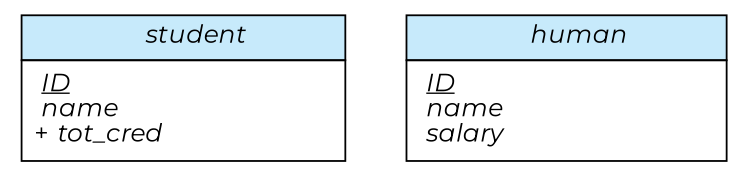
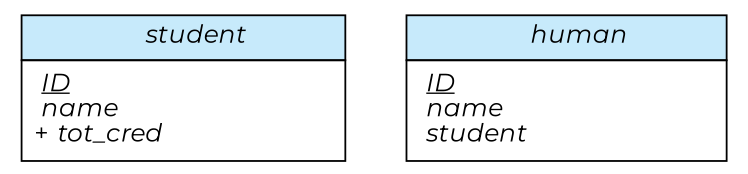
(465, 134) -> (478, 134)
